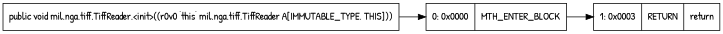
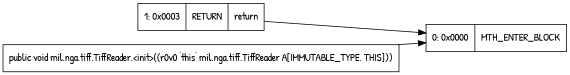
(576, 17) -> (341, 27)
